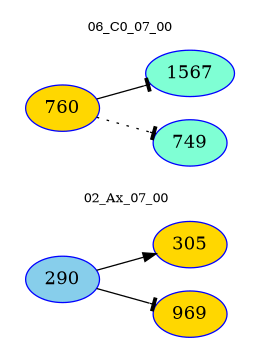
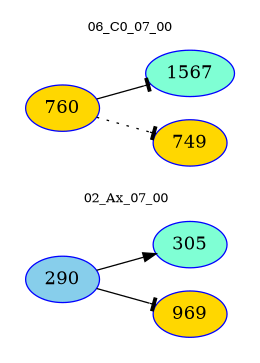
(190, 143) -> (190, 143)
(190, 245) -> (190, 245)
